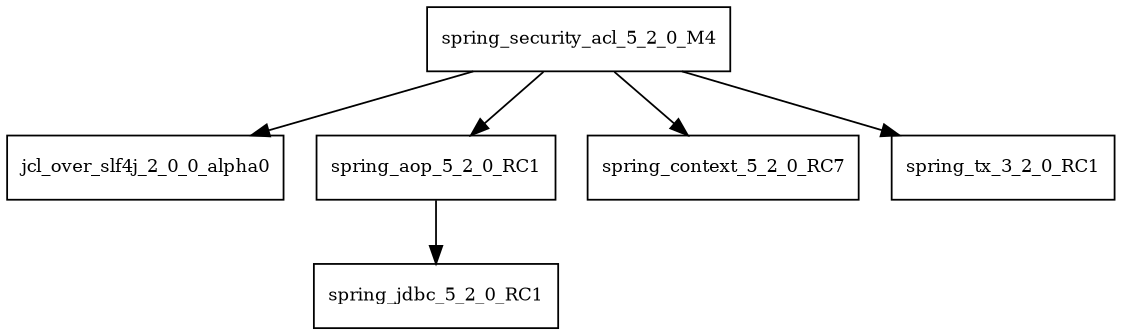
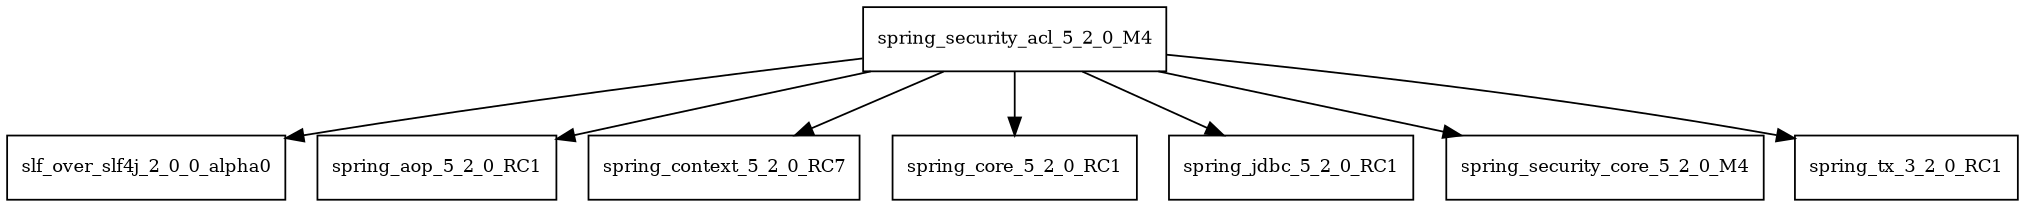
(145, 168) -> (146, 168)
none -> (1015, 168)
none -> (1605, 168)
(436, 223) -> (1145, 100)
